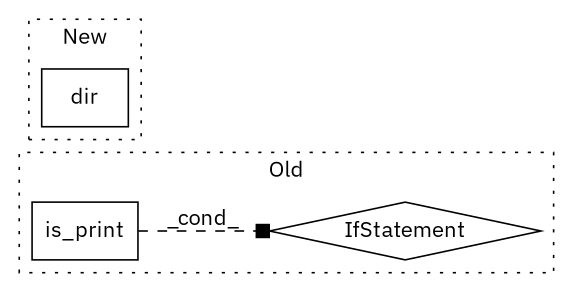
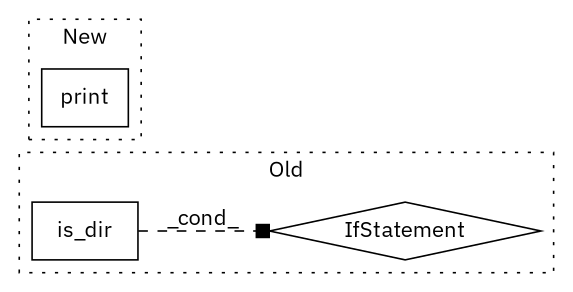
(85, 98) -> (85, 98)
(85, 231) -> (85, 231)
